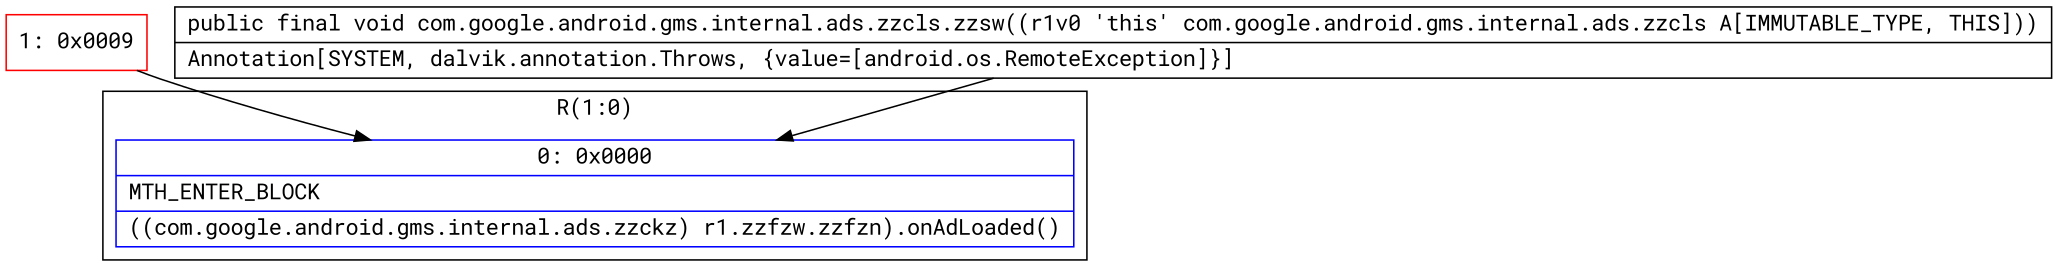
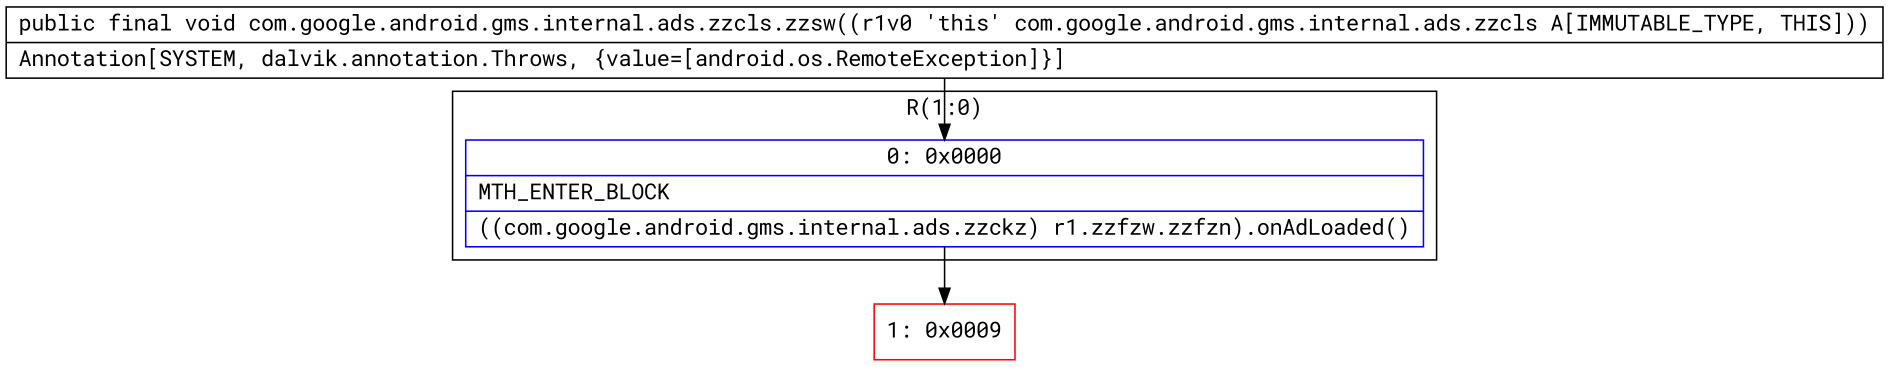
(245, 106) -> (945, 270)
